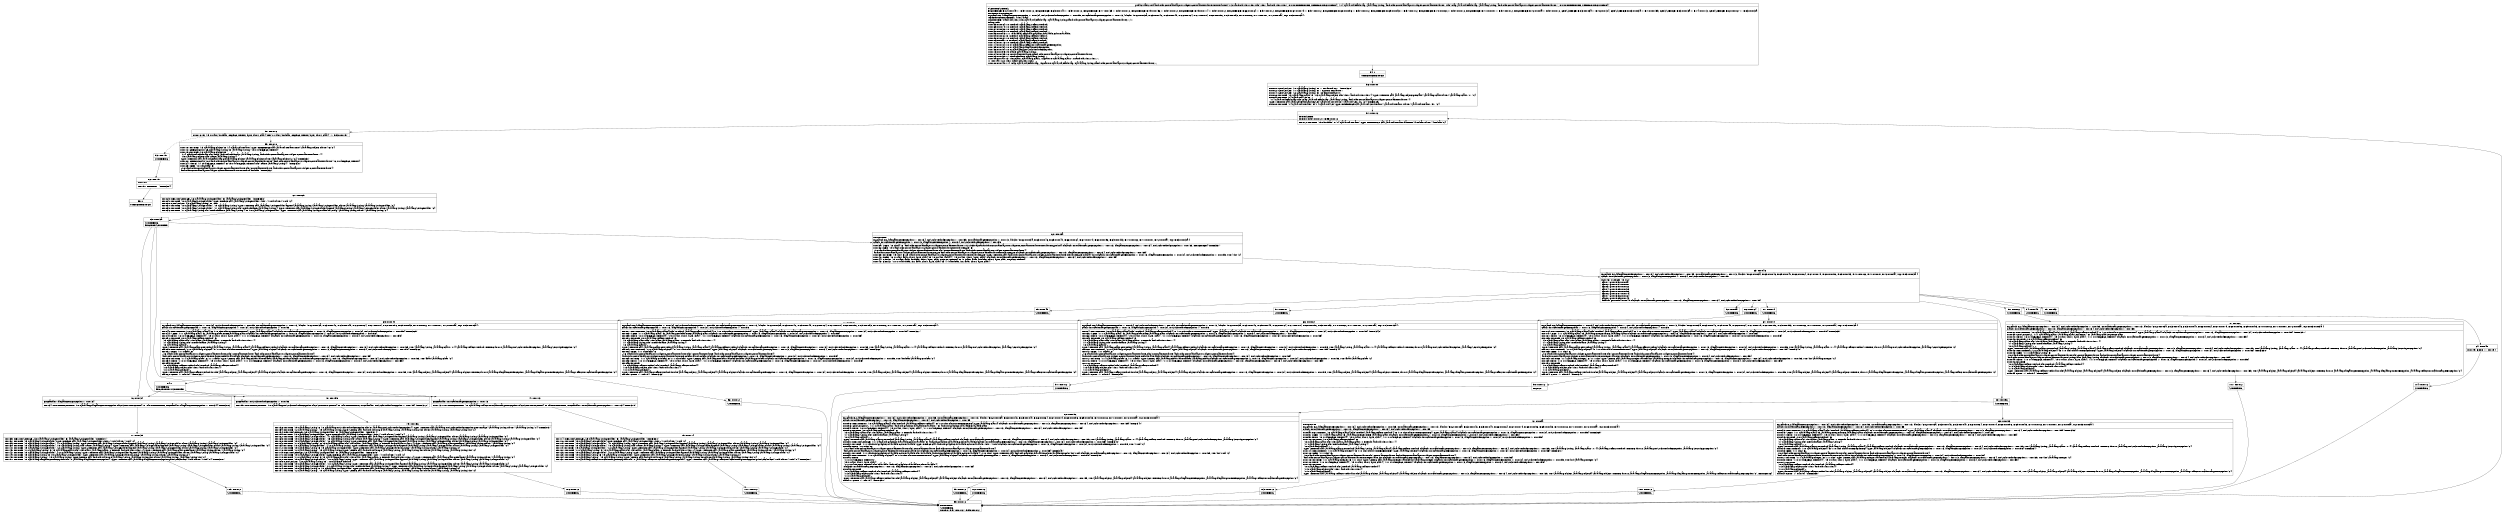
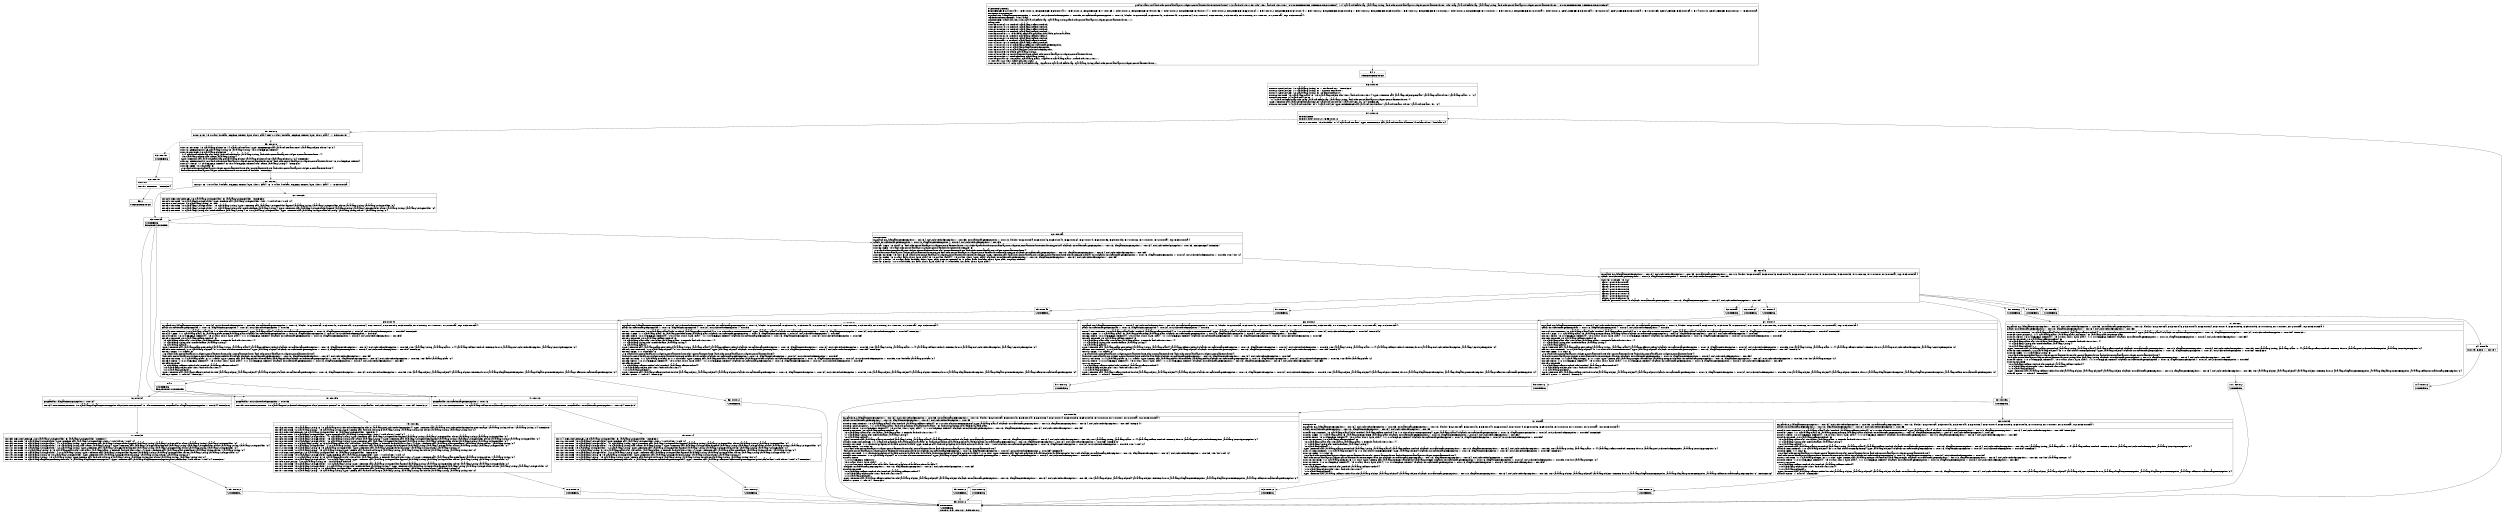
none -> (271, 183)
(1537, 388) -> (1539, 388)
(843, 394) -> none
(848, 498) -> (848, 498)
(1712, 502) -> none
